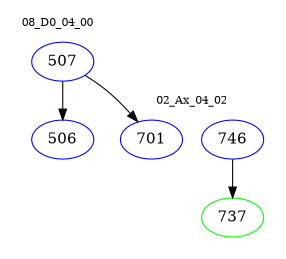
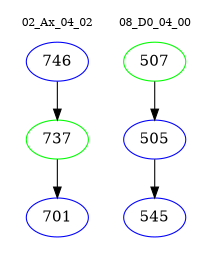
(63, 62) -> (155, 62)
(119, 101) -> (57, 173)
(63, 140) -> (155, 140)
none -> (155, 217)
